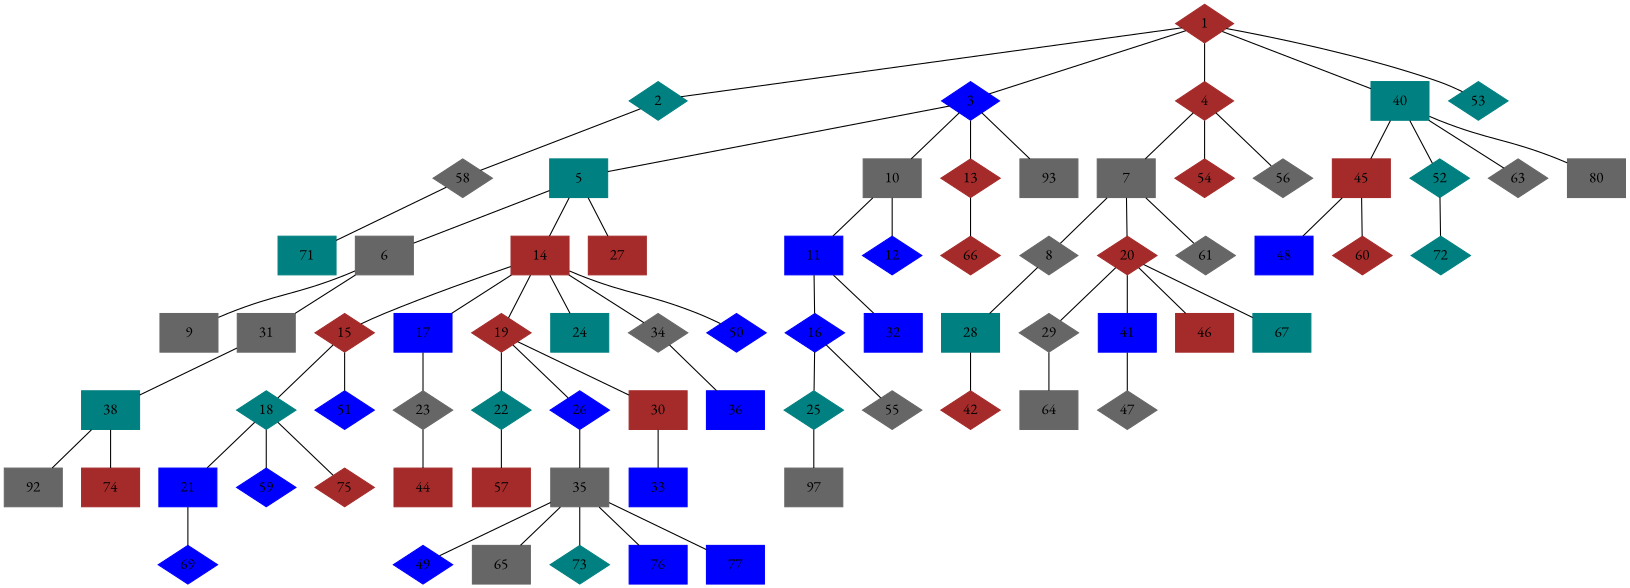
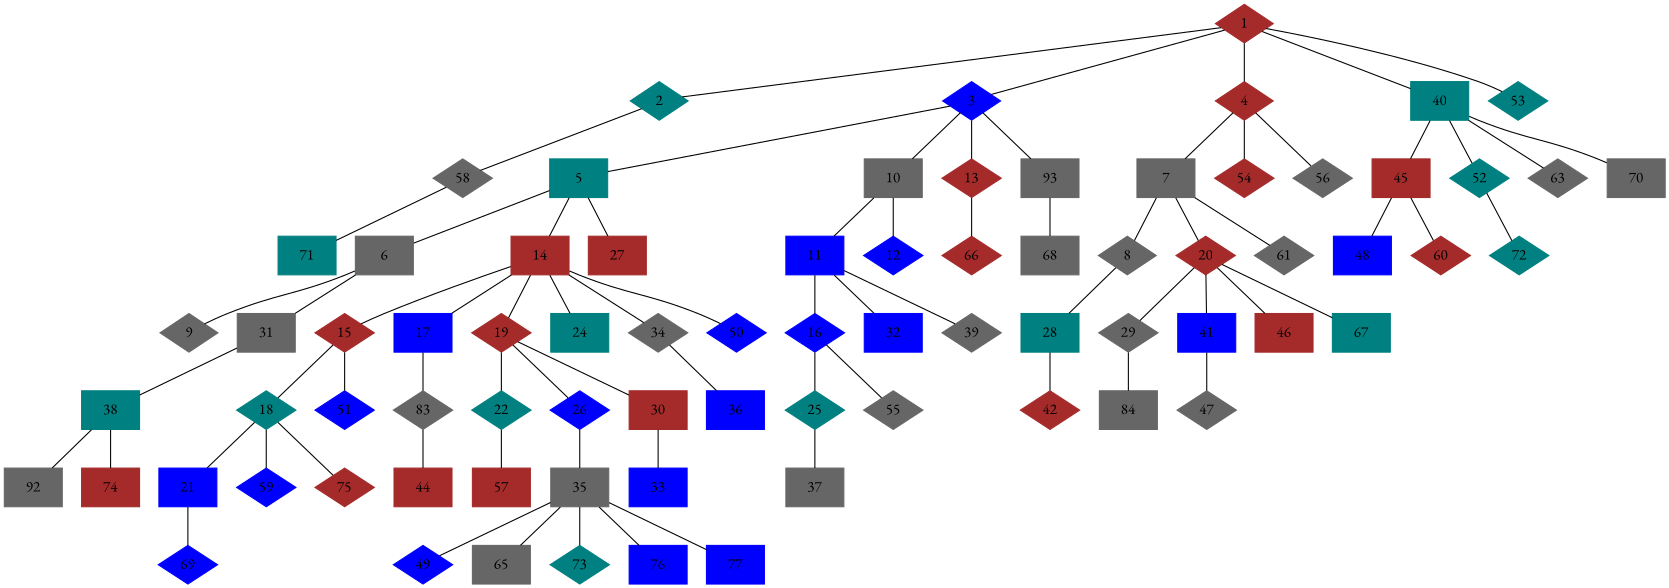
(1596, 178) -> (1636, 178)
none -> (1050, 256)
(189, 333) -> (189, 333)
none -> (972, 333)
(423, 410) -> (423, 410)
(1049, 410) -> (1128, 410)
(814, 487) -> (815, 487)
